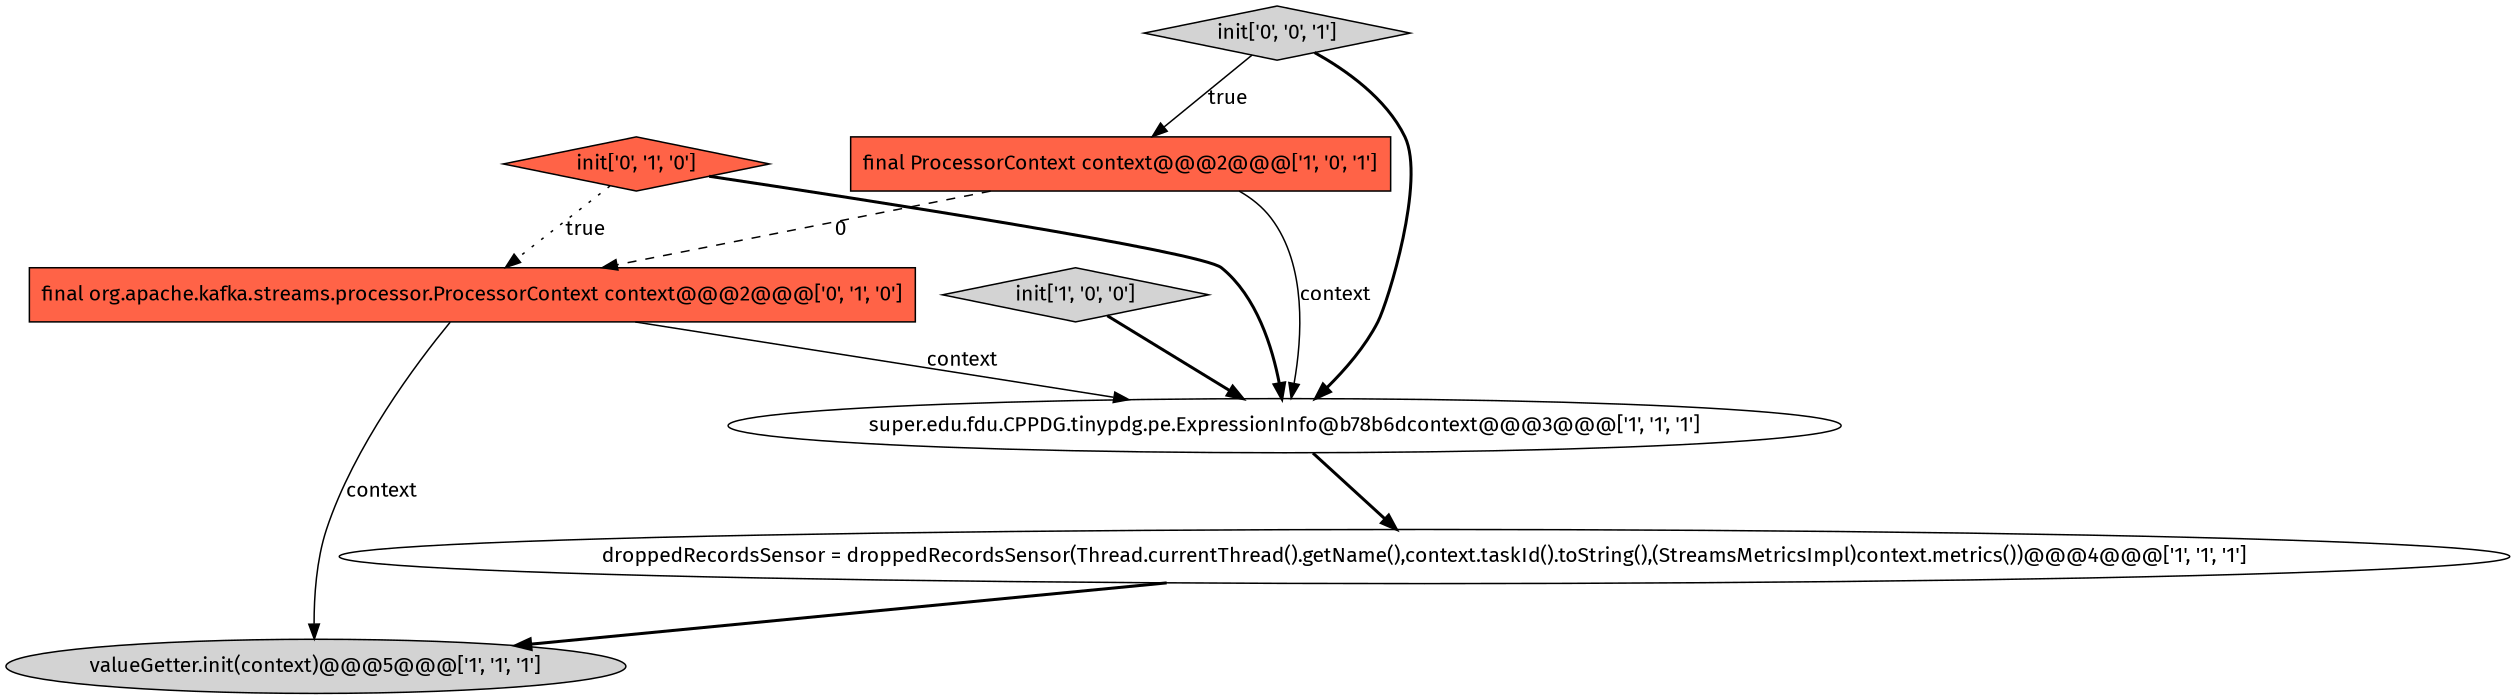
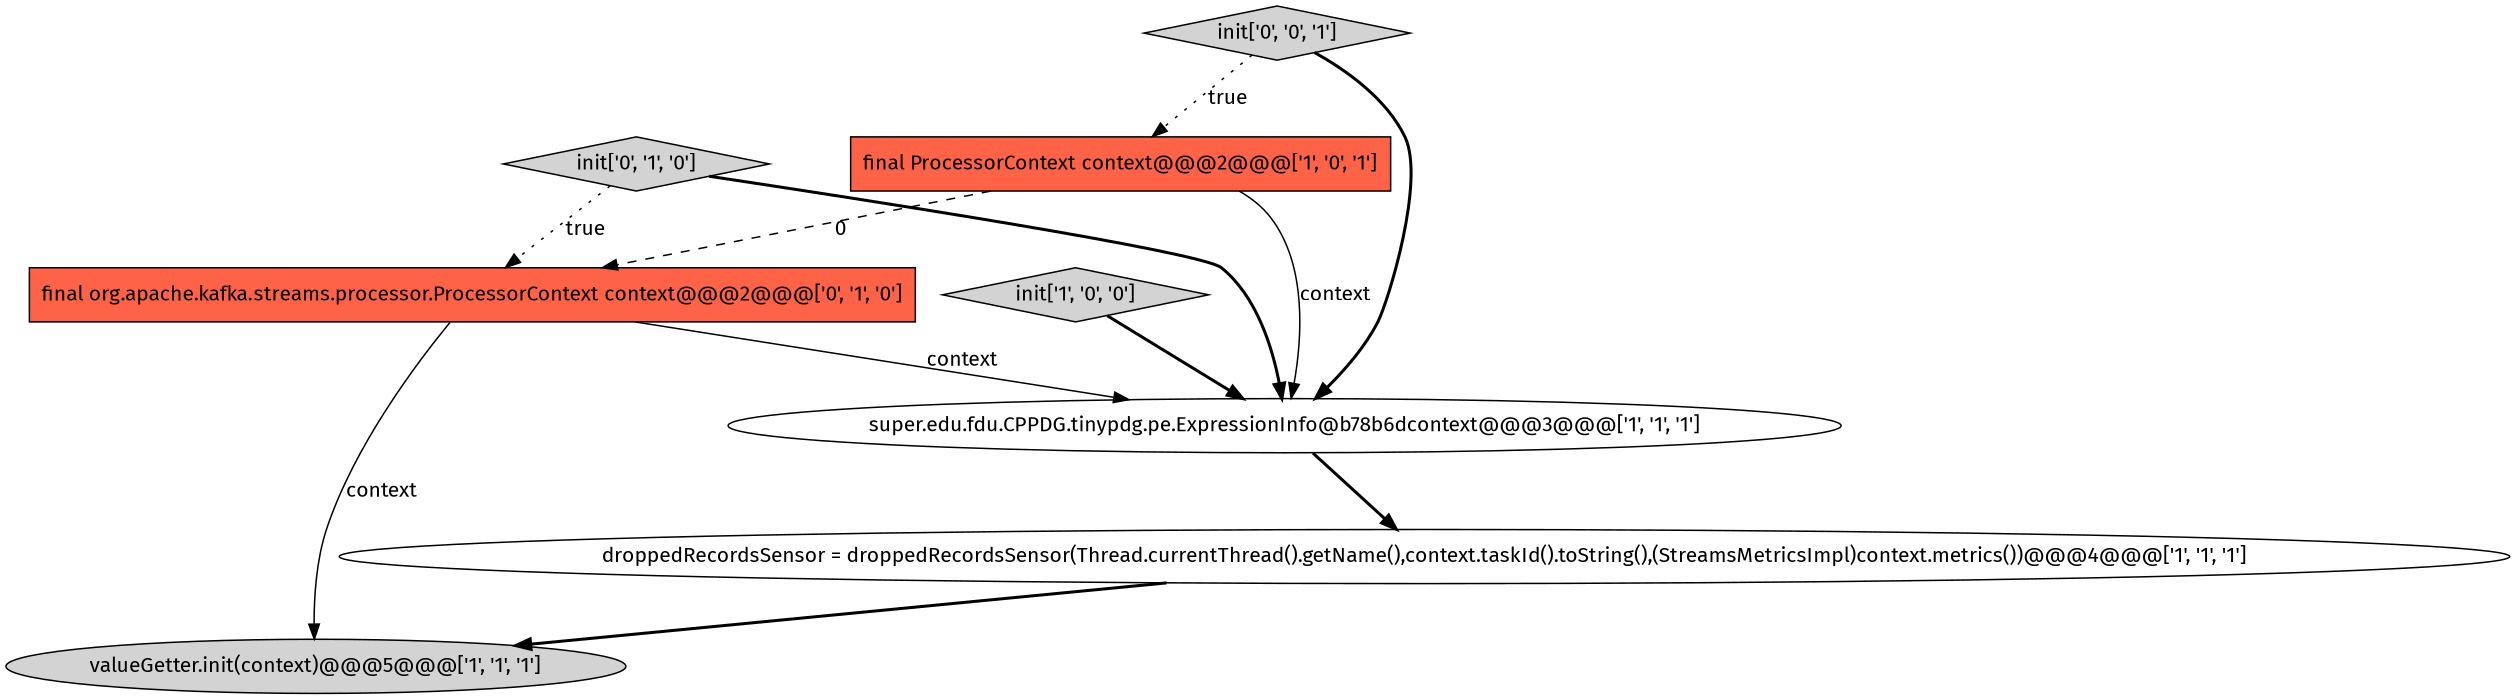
(1208, 91) -> (1208, 91)
(636, 164) -> (636, 164)
